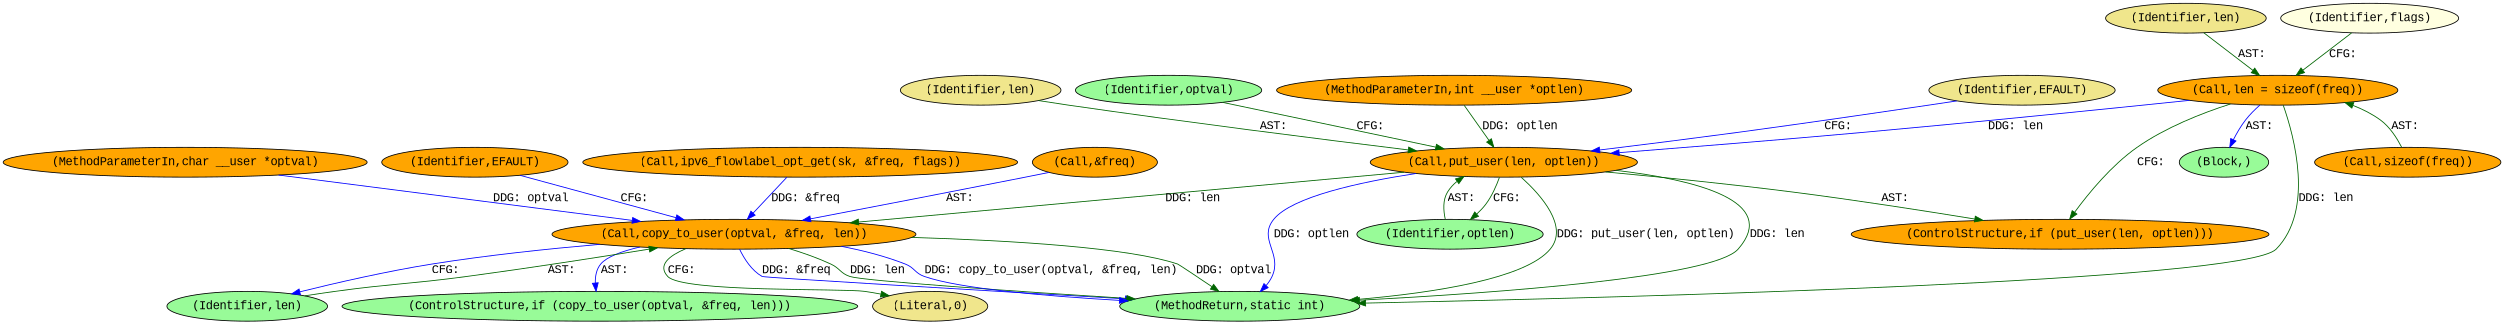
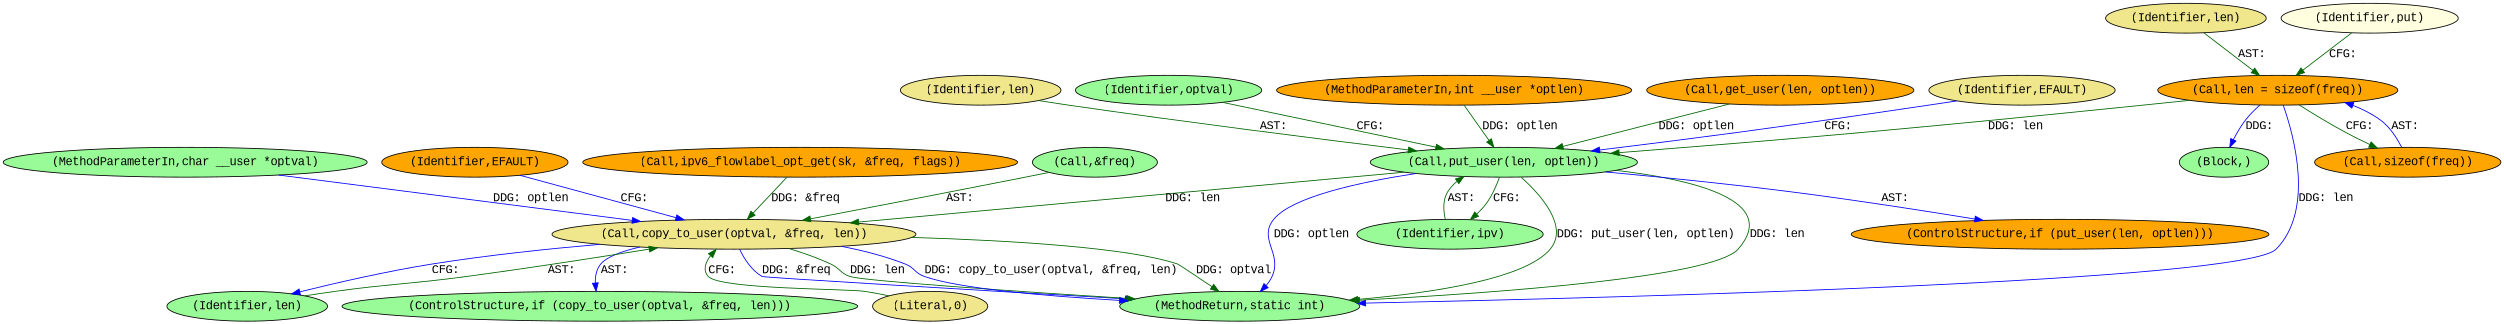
(2370, 18) -> (2370, 18)
none -> (1780, 90)
(2382, 121) -> (2382, 121)
(2263, 126) -> (2263, 126)
(1905, 129) -> (1905, 129)
(2142, 144) -> (2334, 126)
(185, 162) -> (185, 162)
(1095, 162) -> (1095, 162)
(1504, 162) -> (1504, 162)
(1791, 192) -> (1791, 192)
(770, 195) -> (770, 195)
(930, 196) -> (930, 196)
(531, 198) -> (531, 198)
(734, 234) -> (734, 234)
(1450, 234) -> (1450, 234)
(1898, 287) -> (1898, 287)
(754, 288) -> (787, 288)
